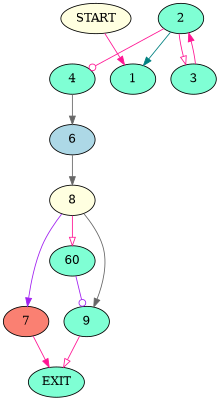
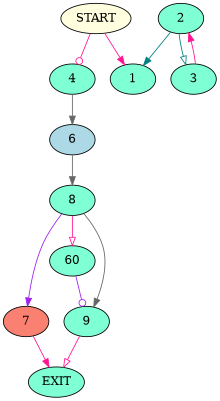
(181, 45) -> (181, 45)
(130, 47) -> (85, 46)
(72, 200) -> (72, 200)
